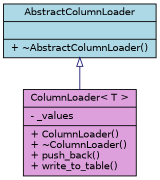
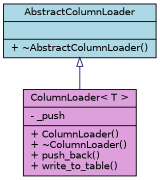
(52, 116) -> (48, 116)
